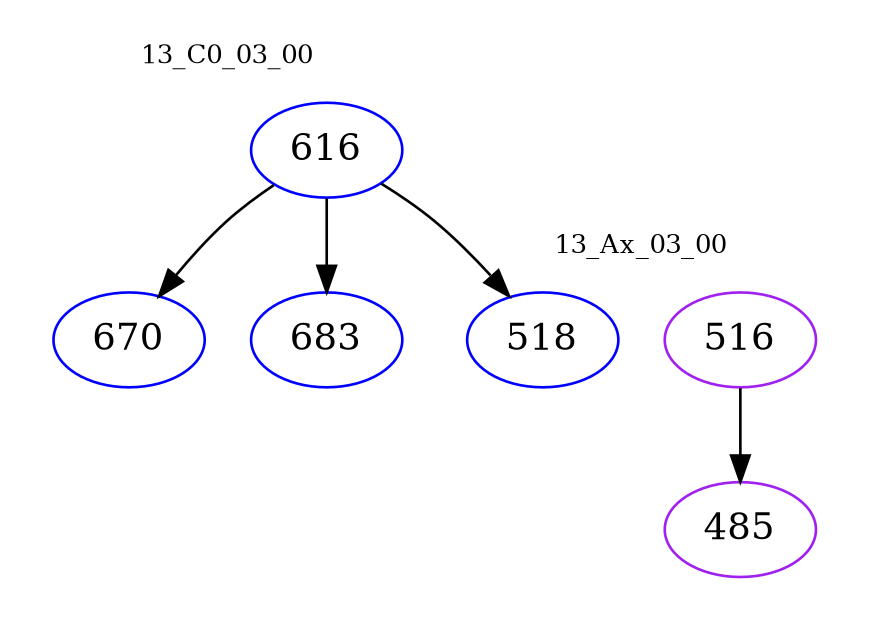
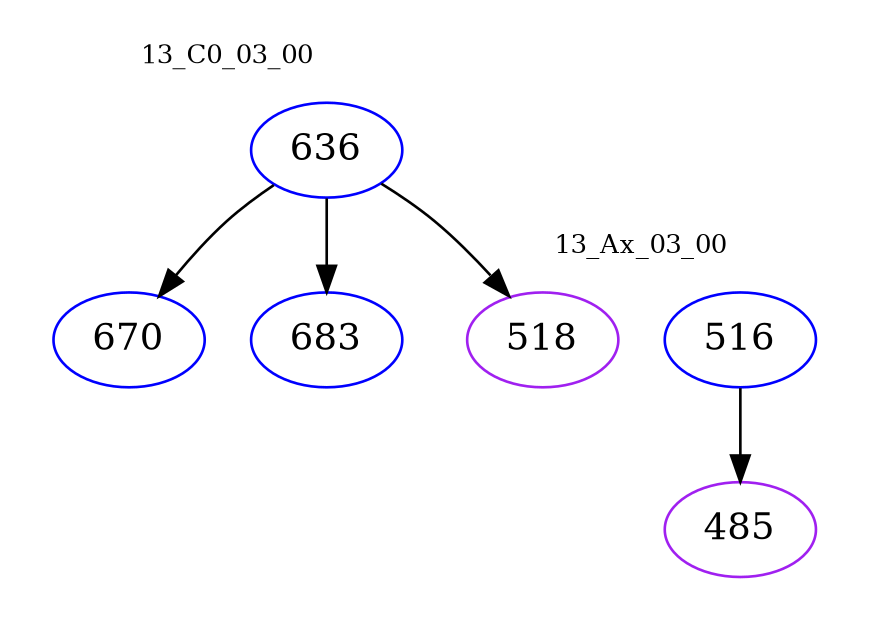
(327, 150) -> (327, 150)
(543, 340) -> (543, 340)
(740, 340) -> (740, 340)
